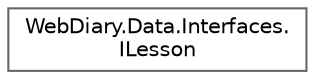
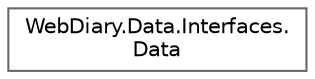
(157, 40) -> (157, 40)
